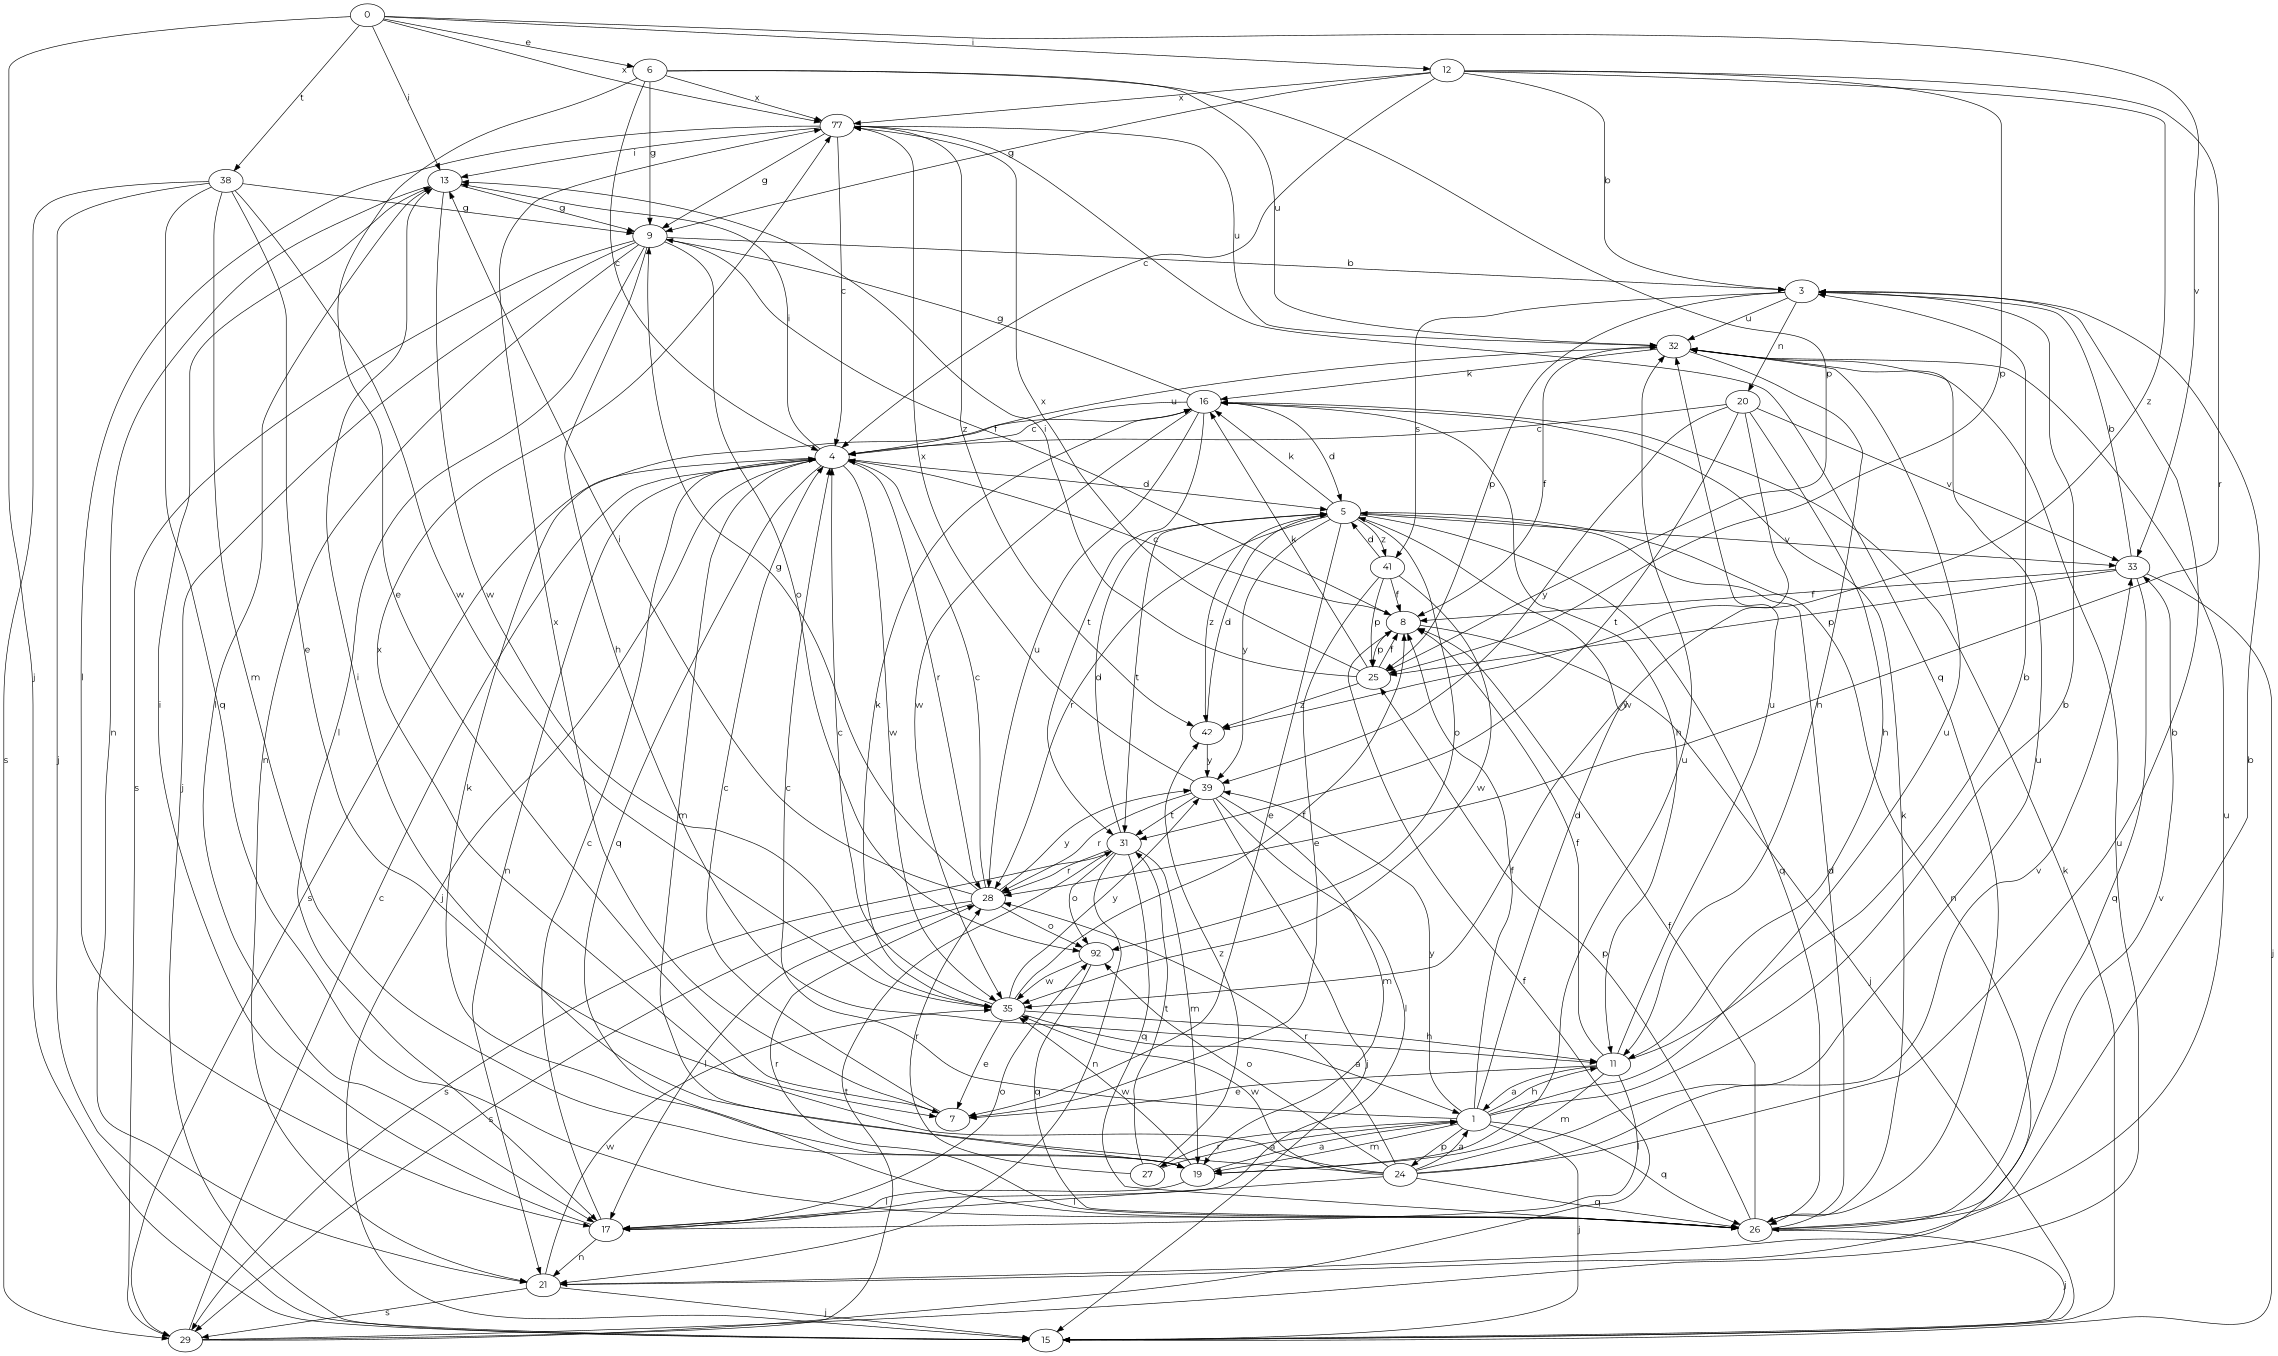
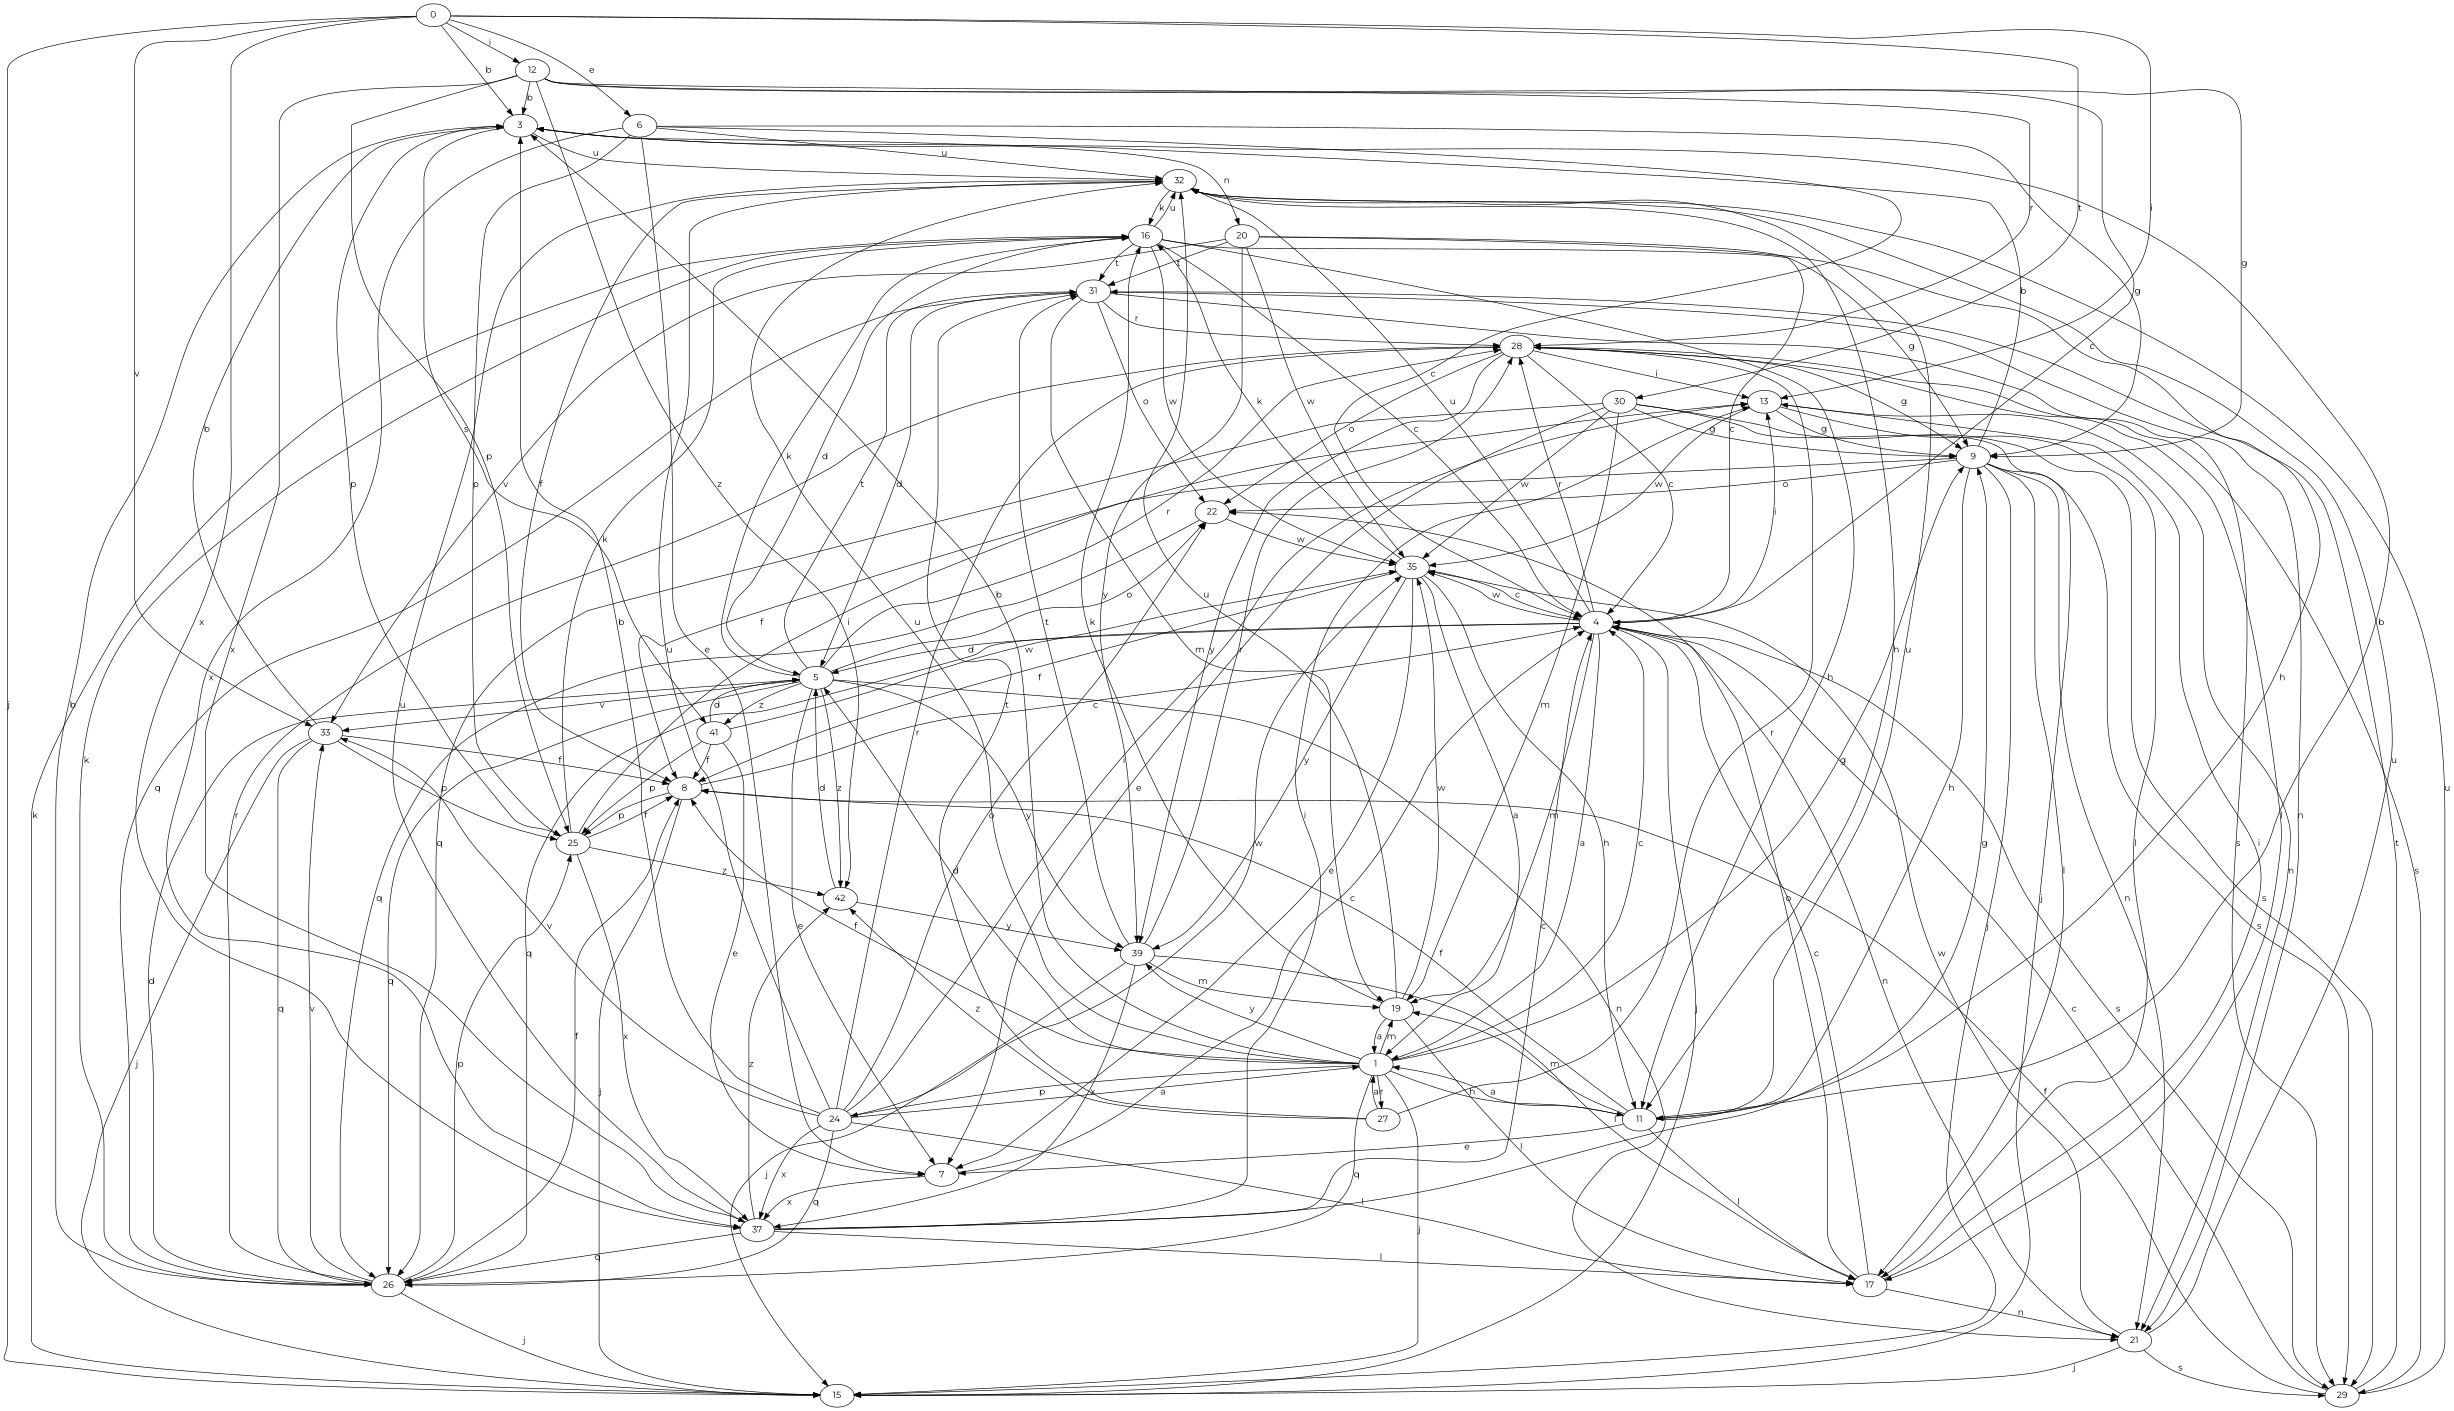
none -> (475, 68)
(837, 126) -> (757, 1230)
(226, 181) -> (1620, 402)
(1043, 623) -> (1165, 213)
none -> (1782, 842)
none -> (1569, 887)
(1096, 954) -> (1212, 512)
